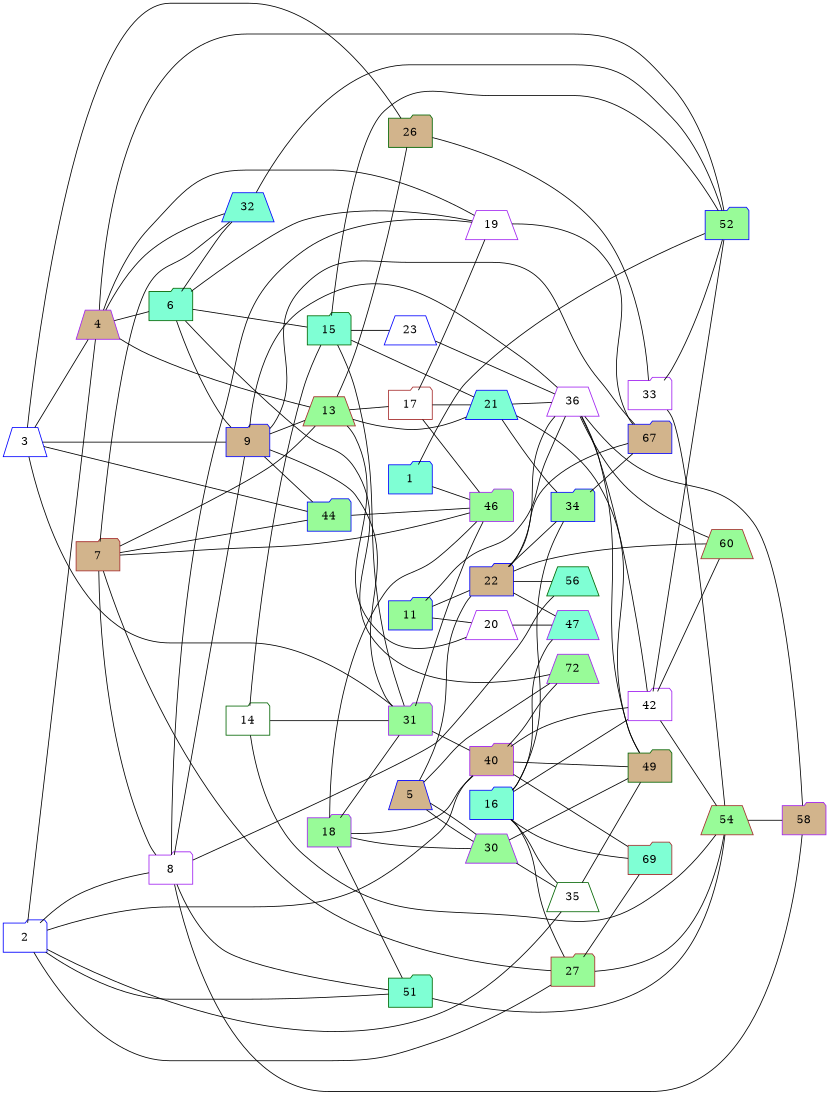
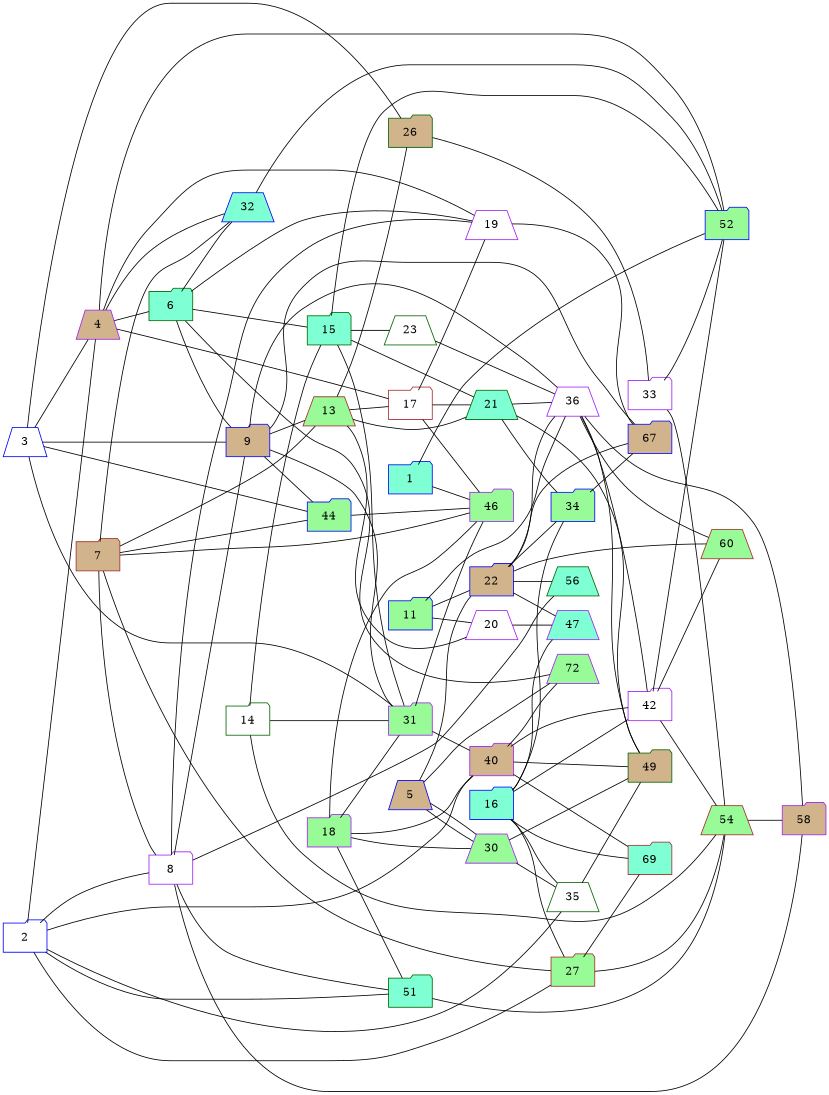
(410, 330) -> (410, 330)
(213, 379) -> (253, 363)
(492, 405) -> (492, 405)
